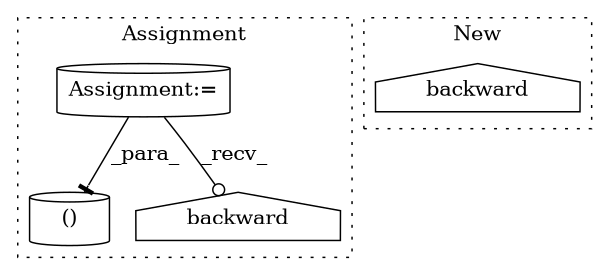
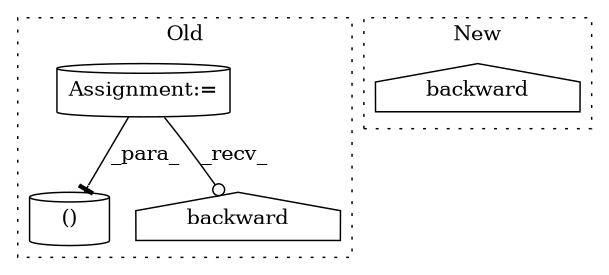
(185, 35) -> (185, 35)
